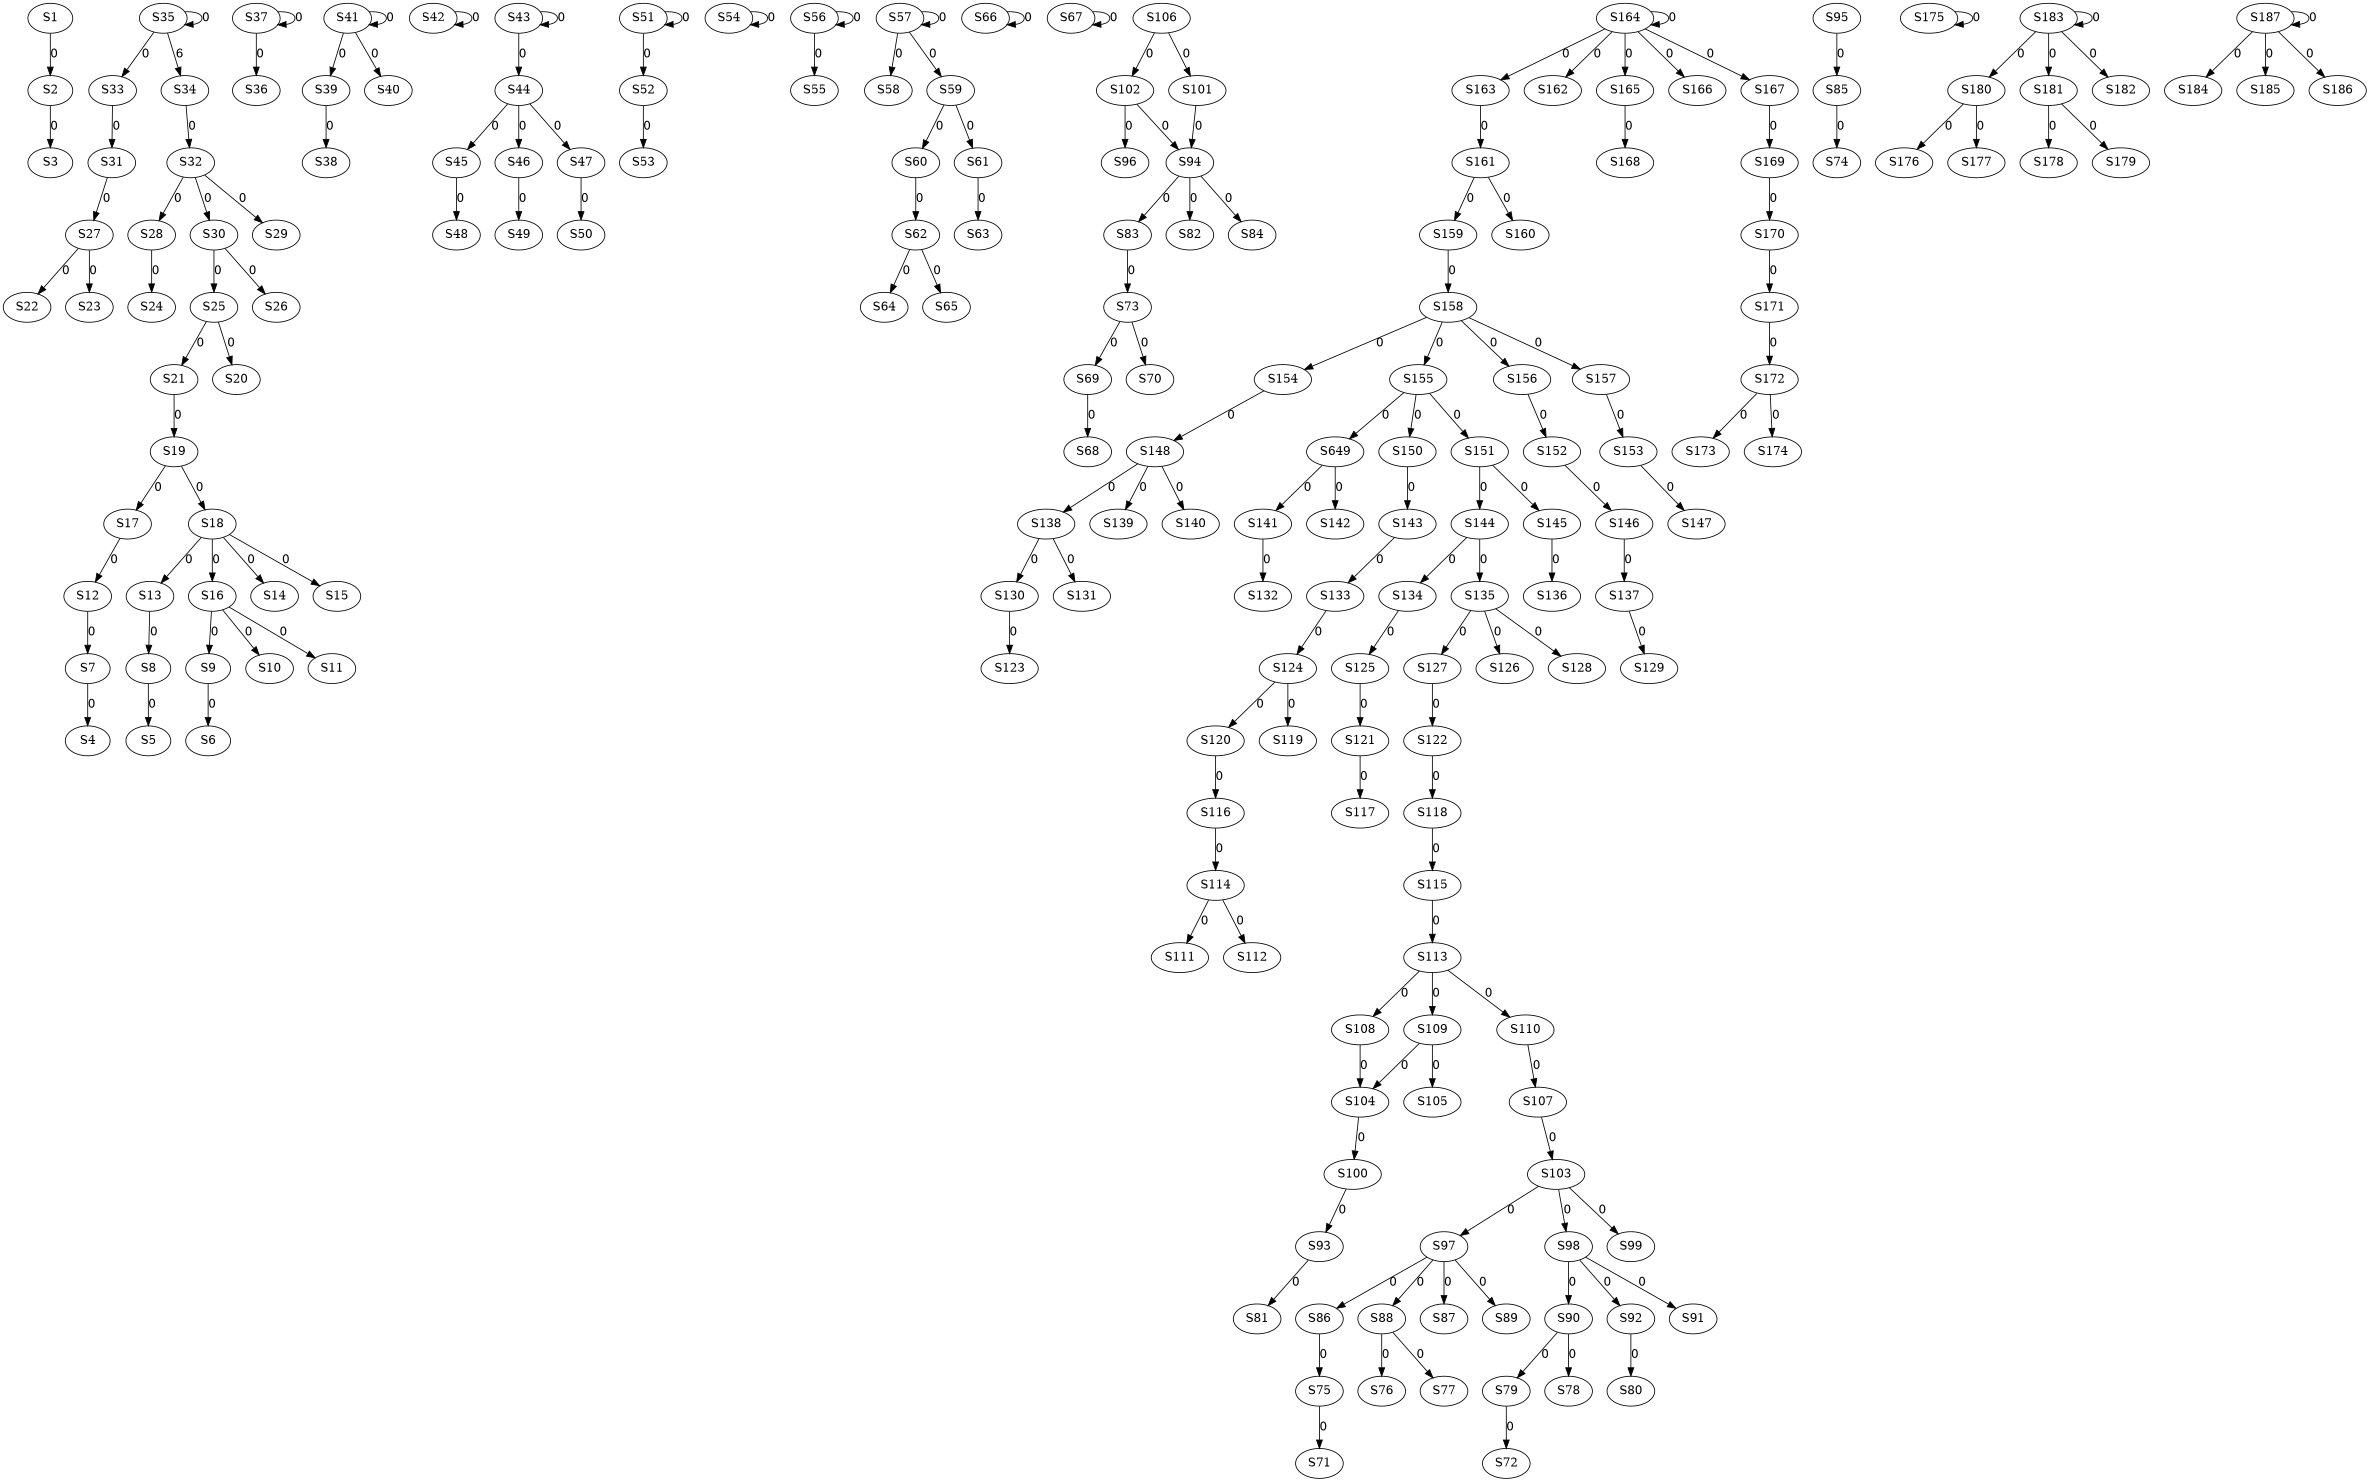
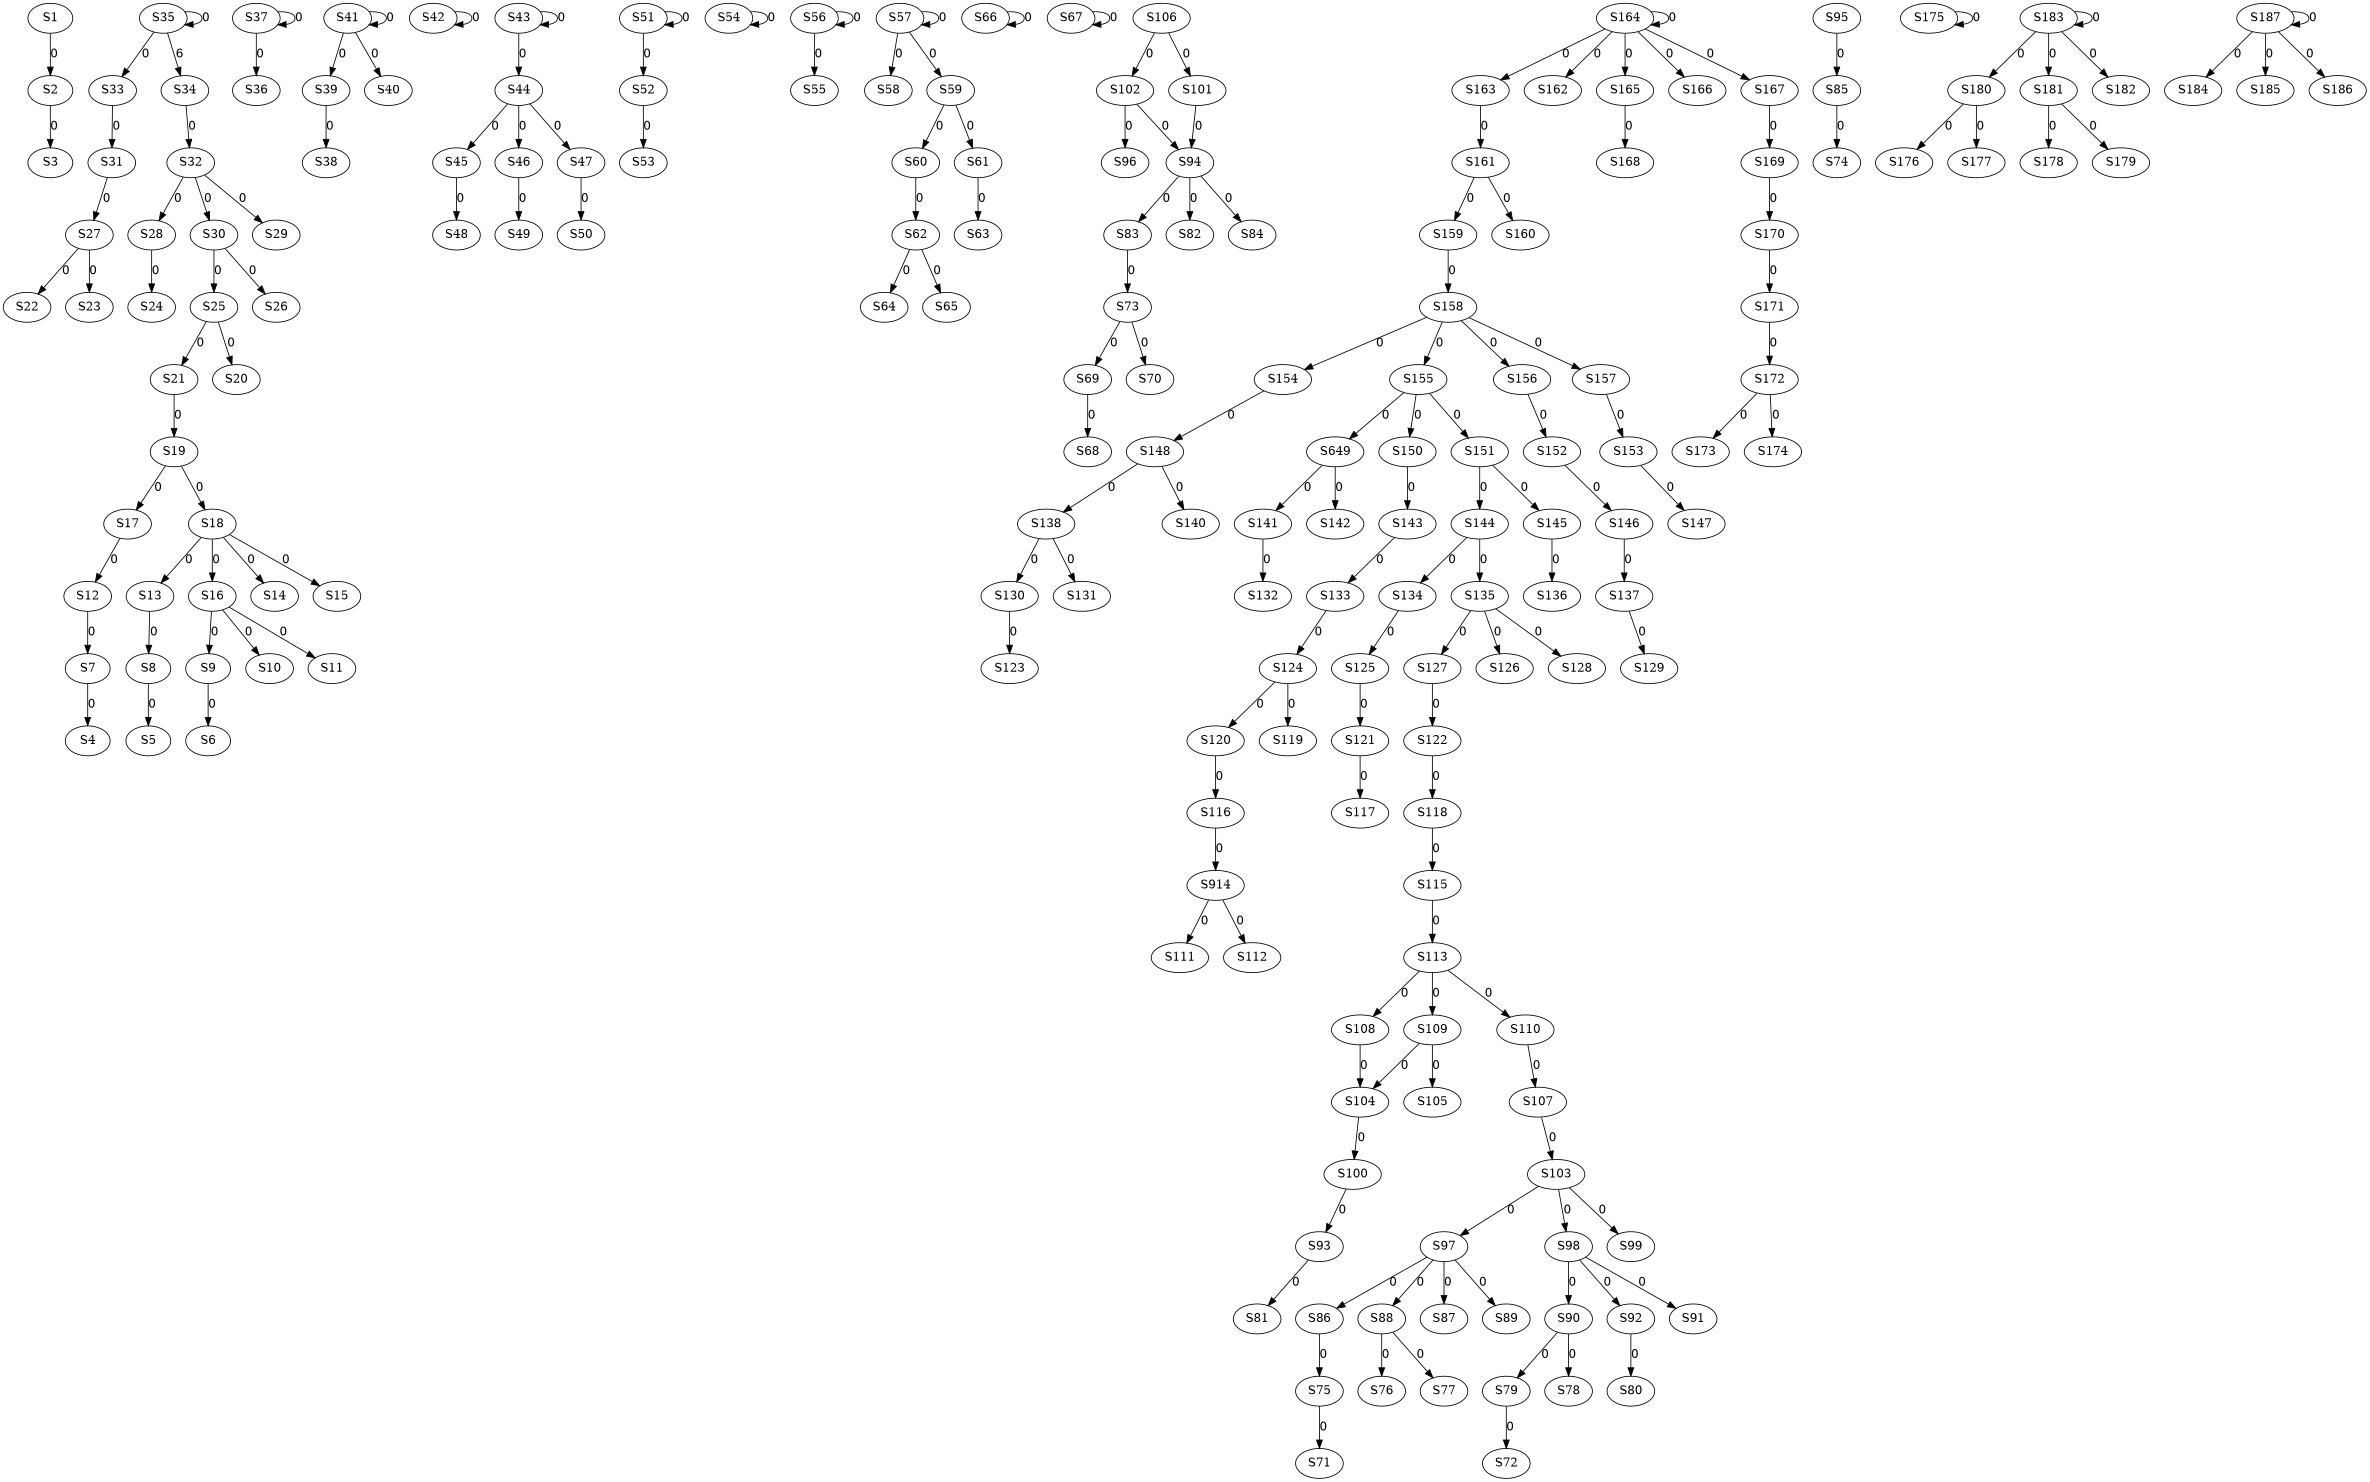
(1118, 524) -> none
(1216, 885) -> (1216, 885)
